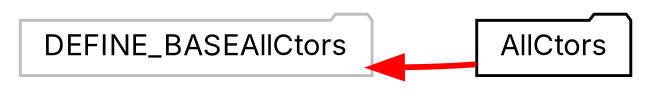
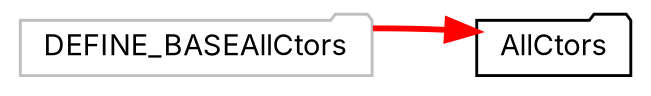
(439, 66) -> (410, 29)
